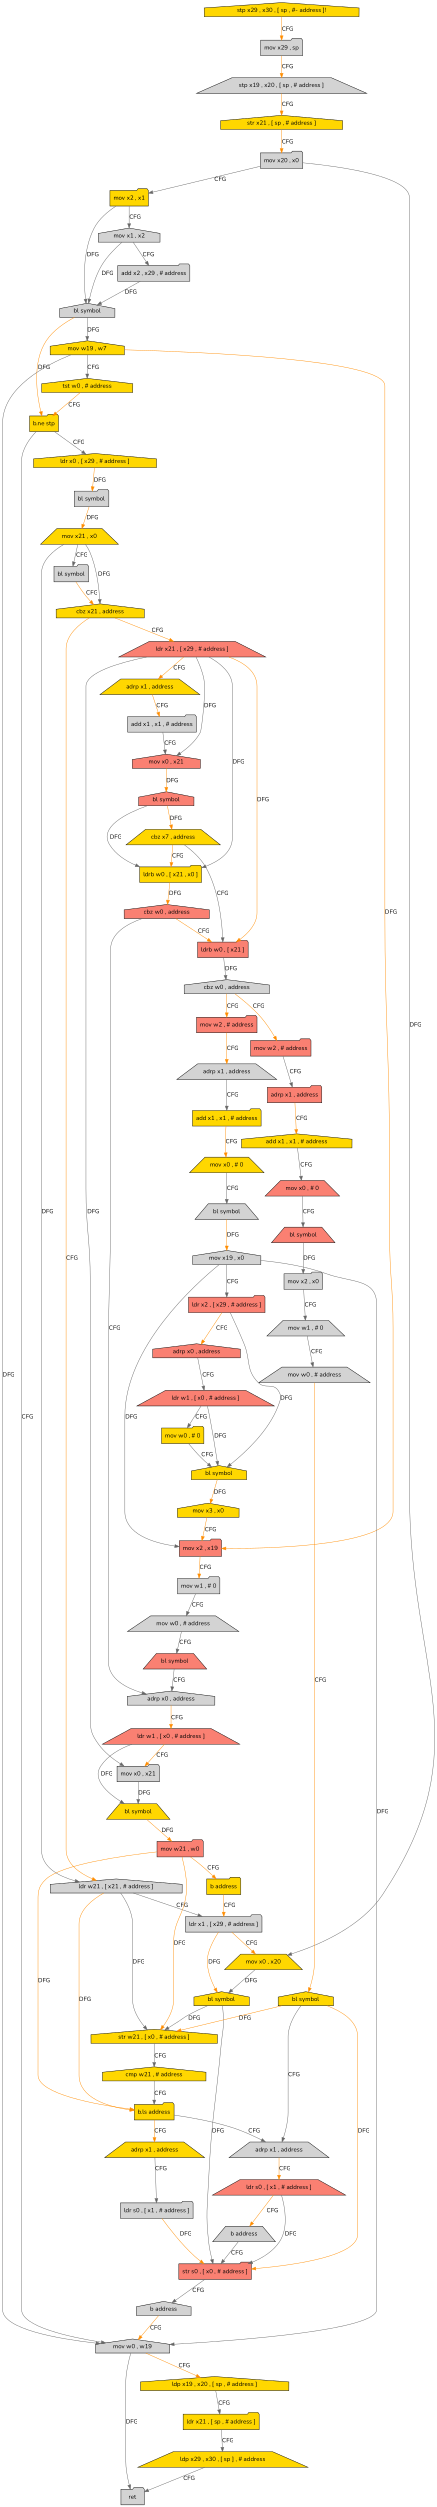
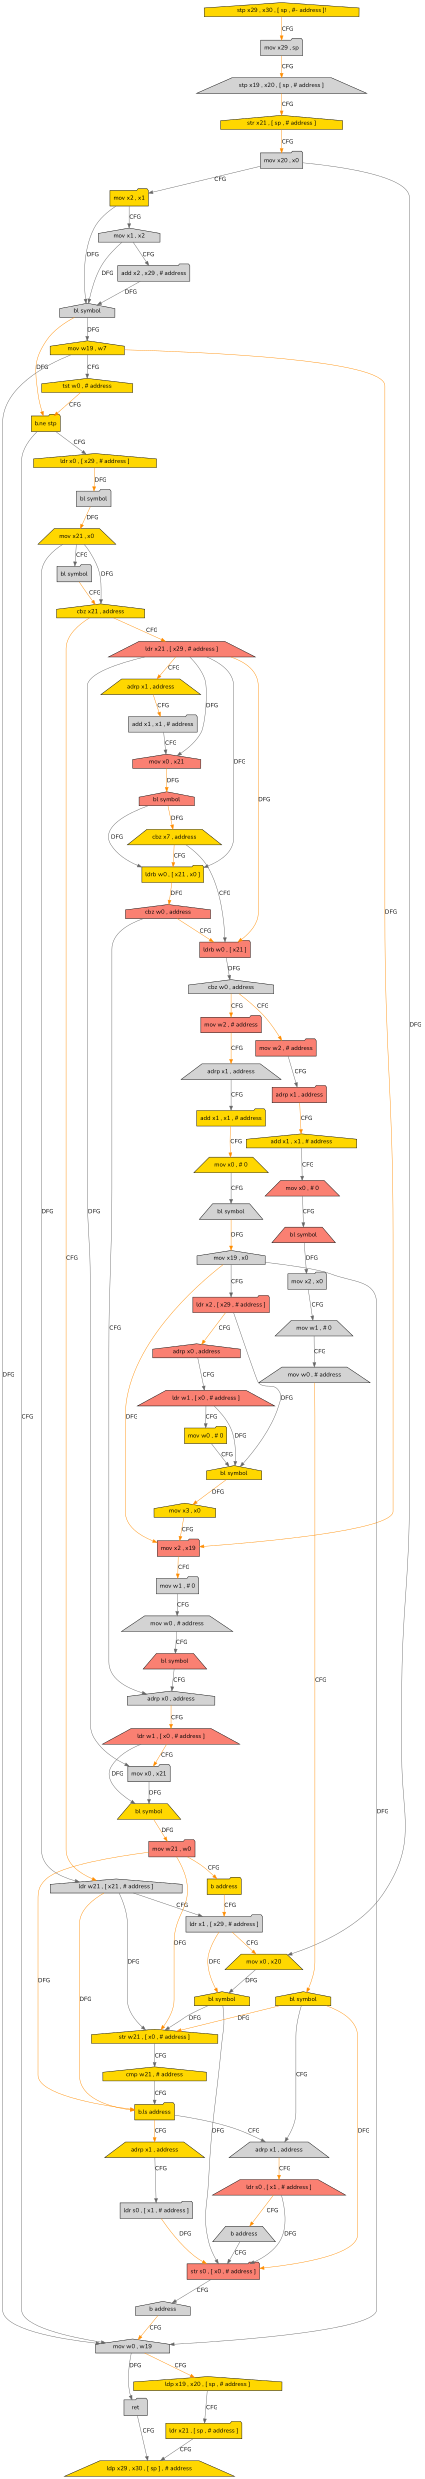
(126, 1405) -> (128, 1392)
(177, 2479) -> (142, 2436)
